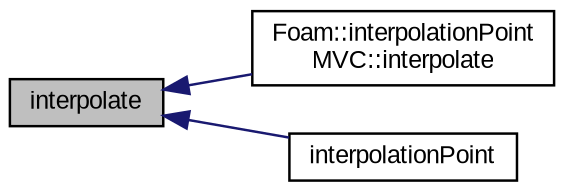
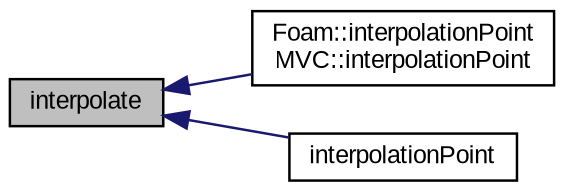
(403, 48) -> (403, 48)
